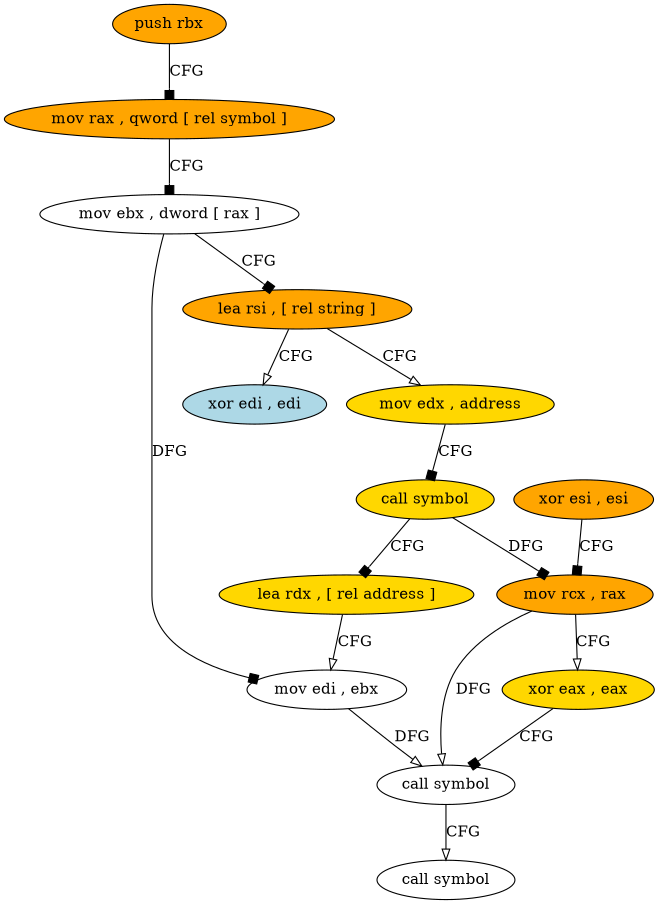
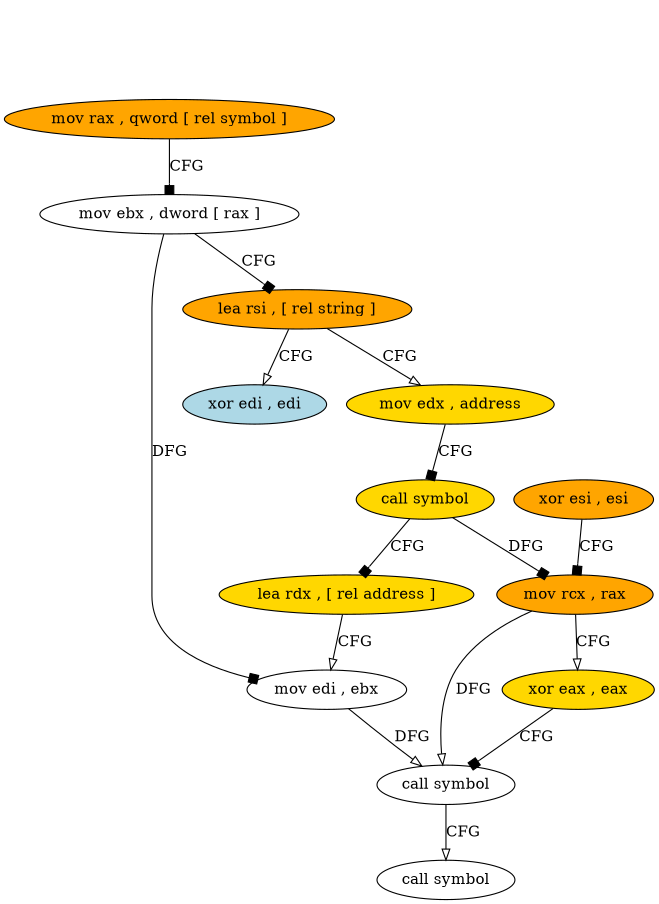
(169, 24) -> none
